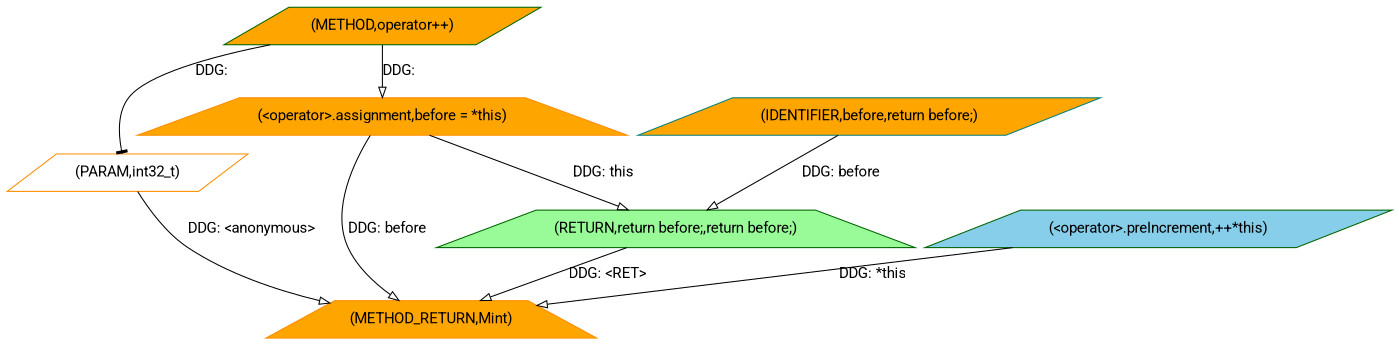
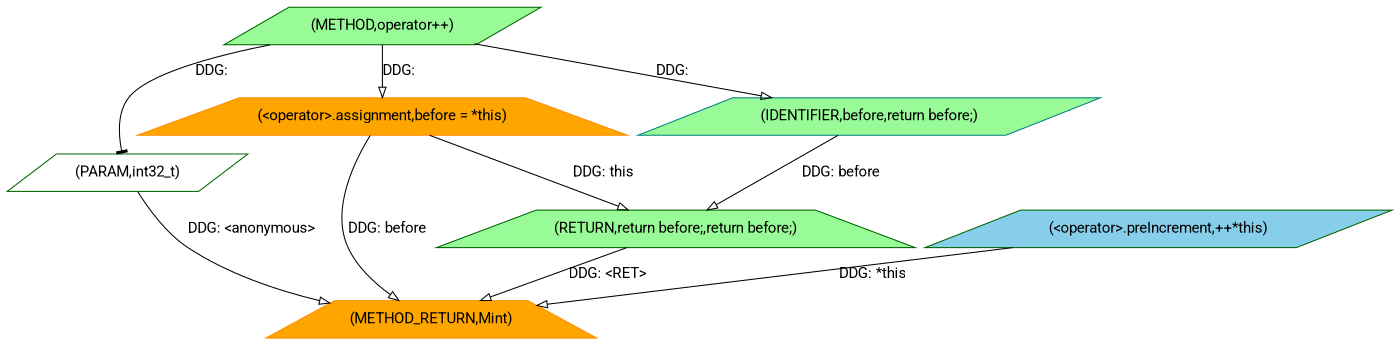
(382, 26) -> (382, 26)
none -> (618, 70)
(869, 117) -> (869, 117)
(128, 173) -> (128, 173)
